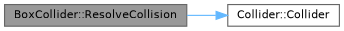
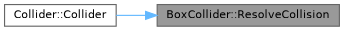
(201, 15) -> (131, 15)
